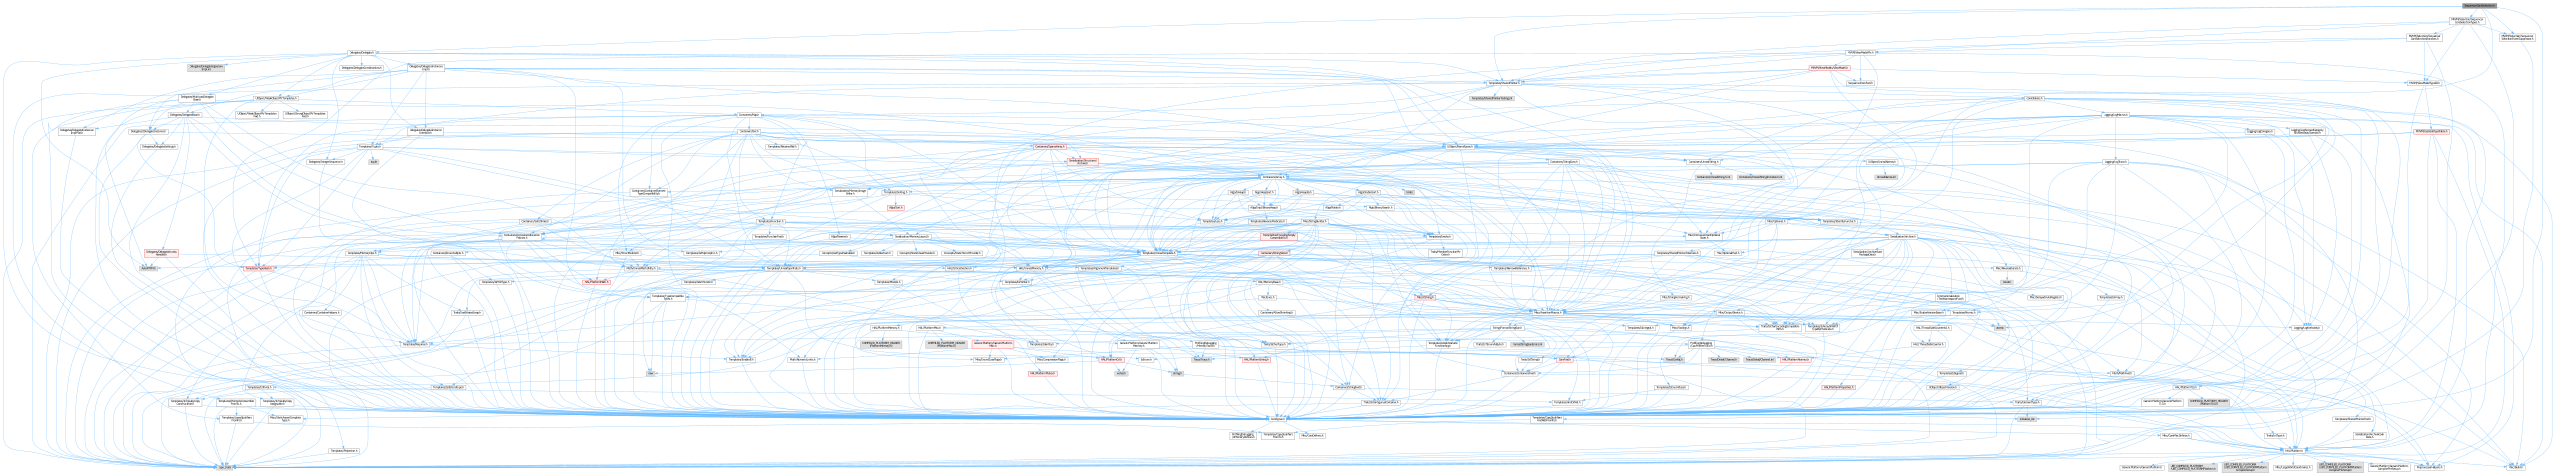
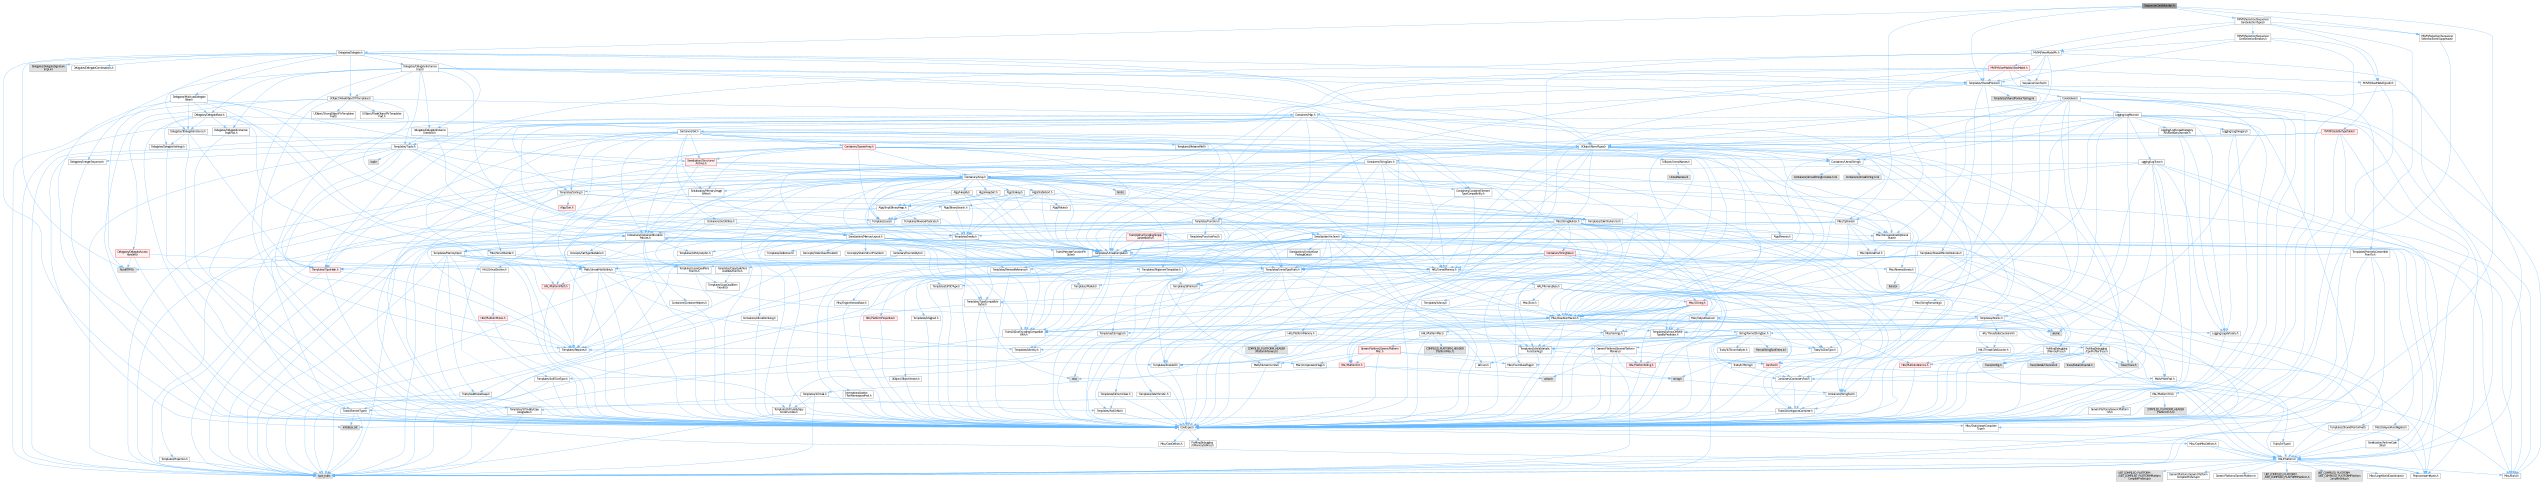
none -> (789, 191)
